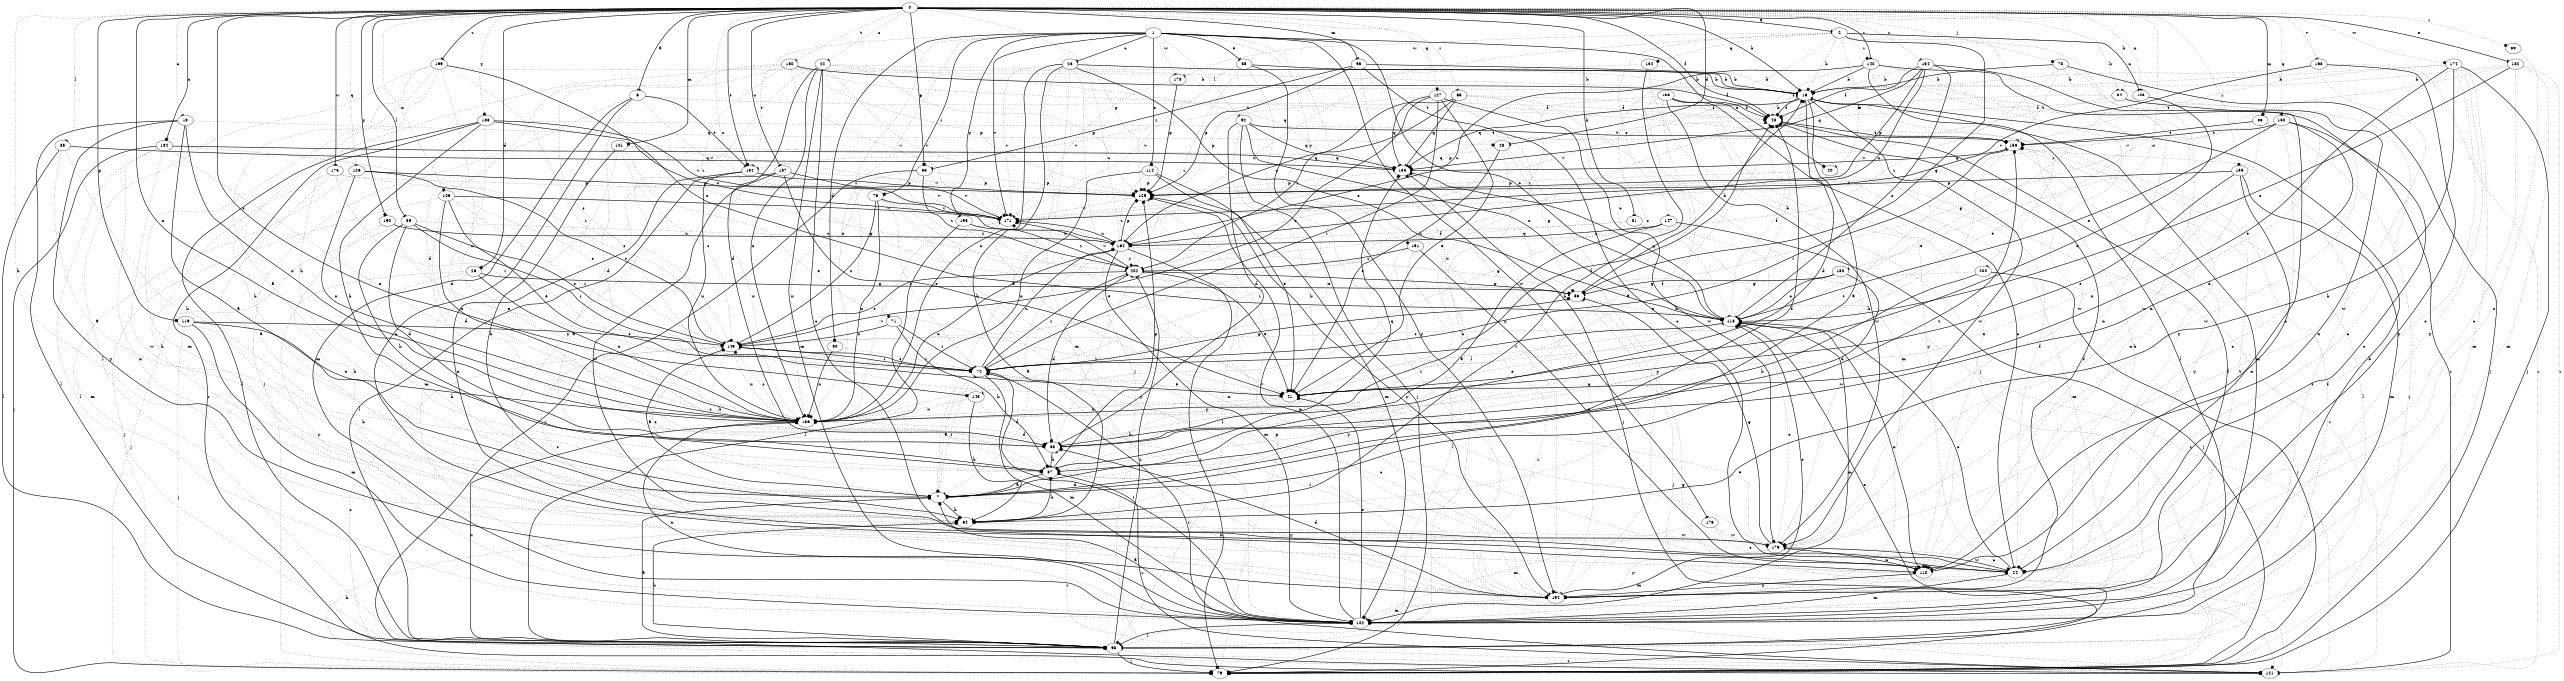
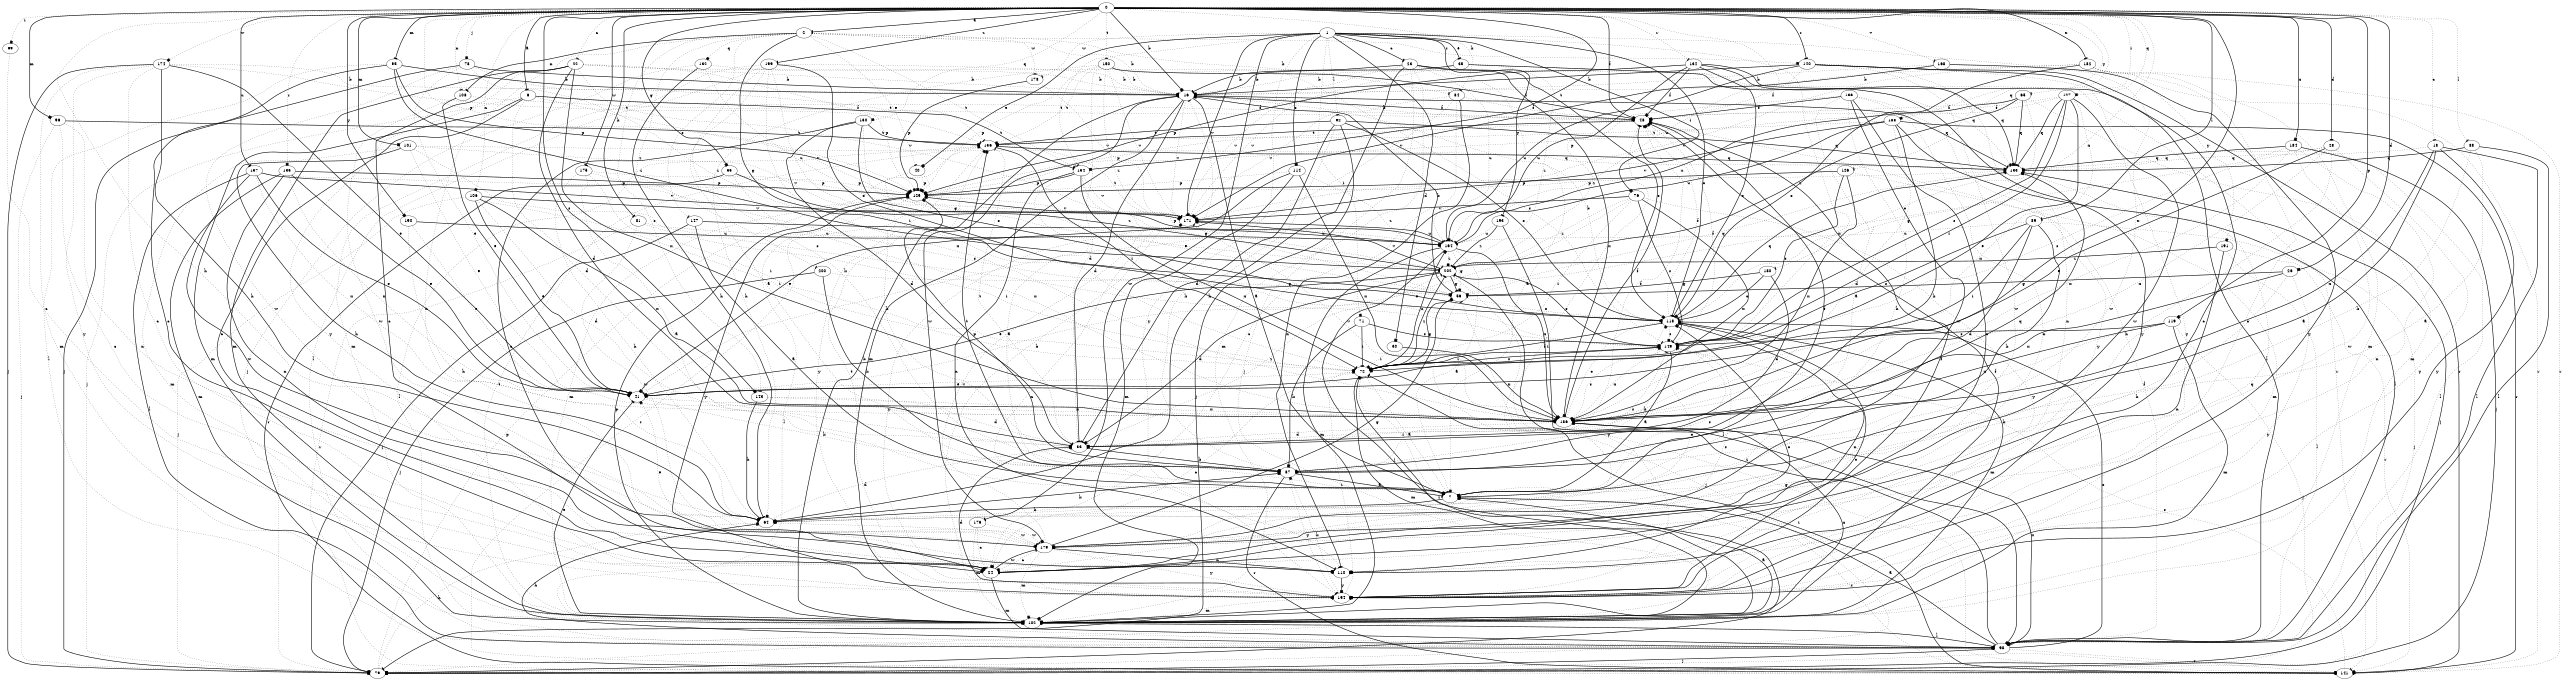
(1143, 118) -> (841, 223)
(875, 137) -> (2227, 156)
(1691, 610) -> (1476, 638)
